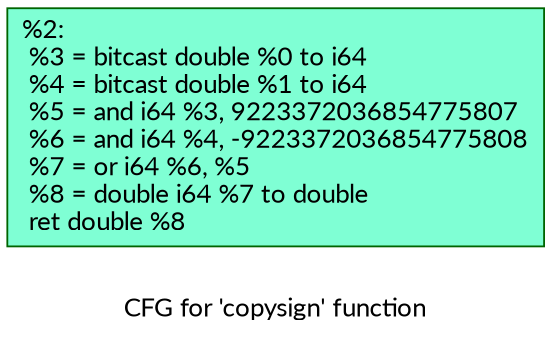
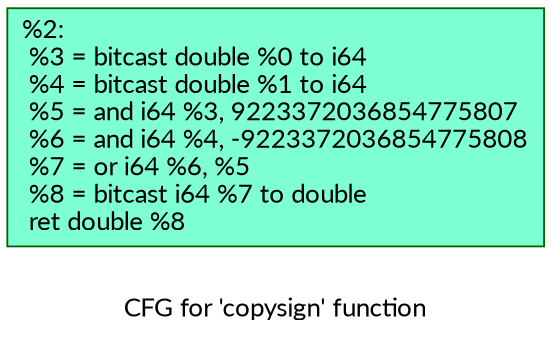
(196, 195) -> (195, 195)
